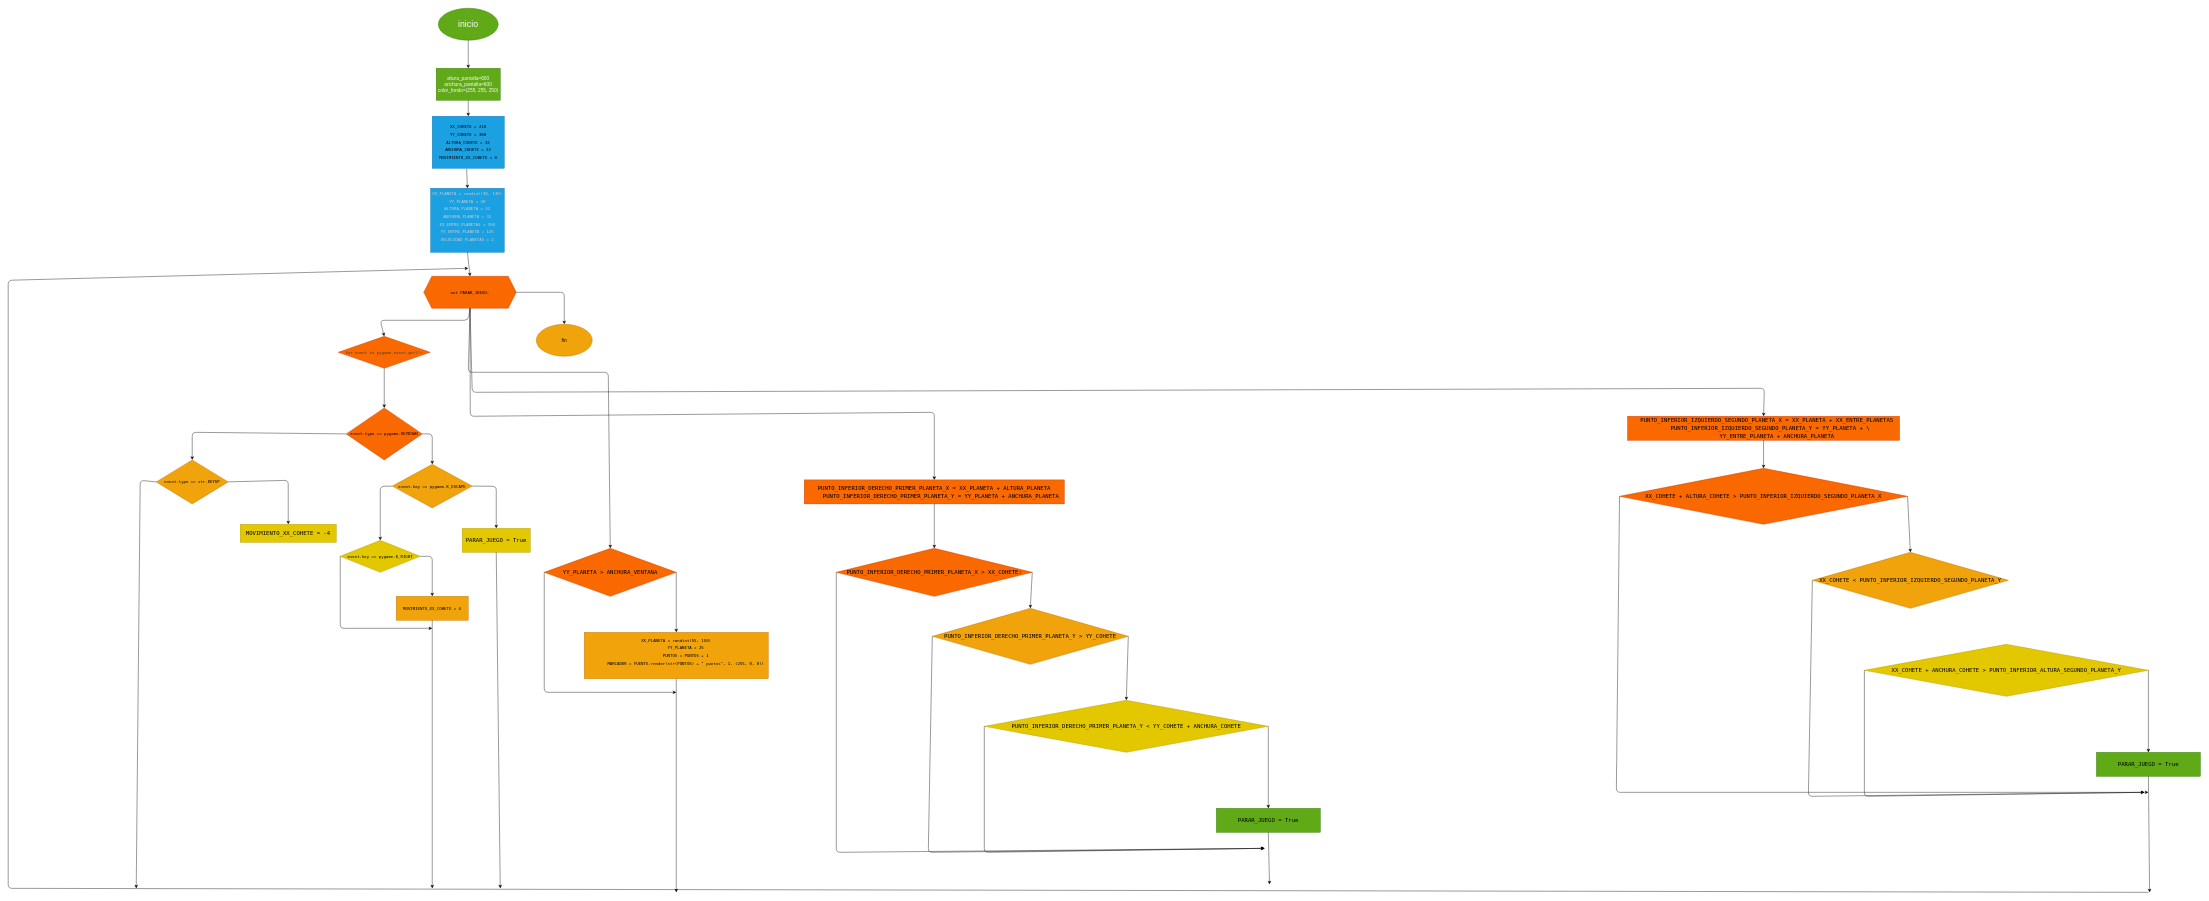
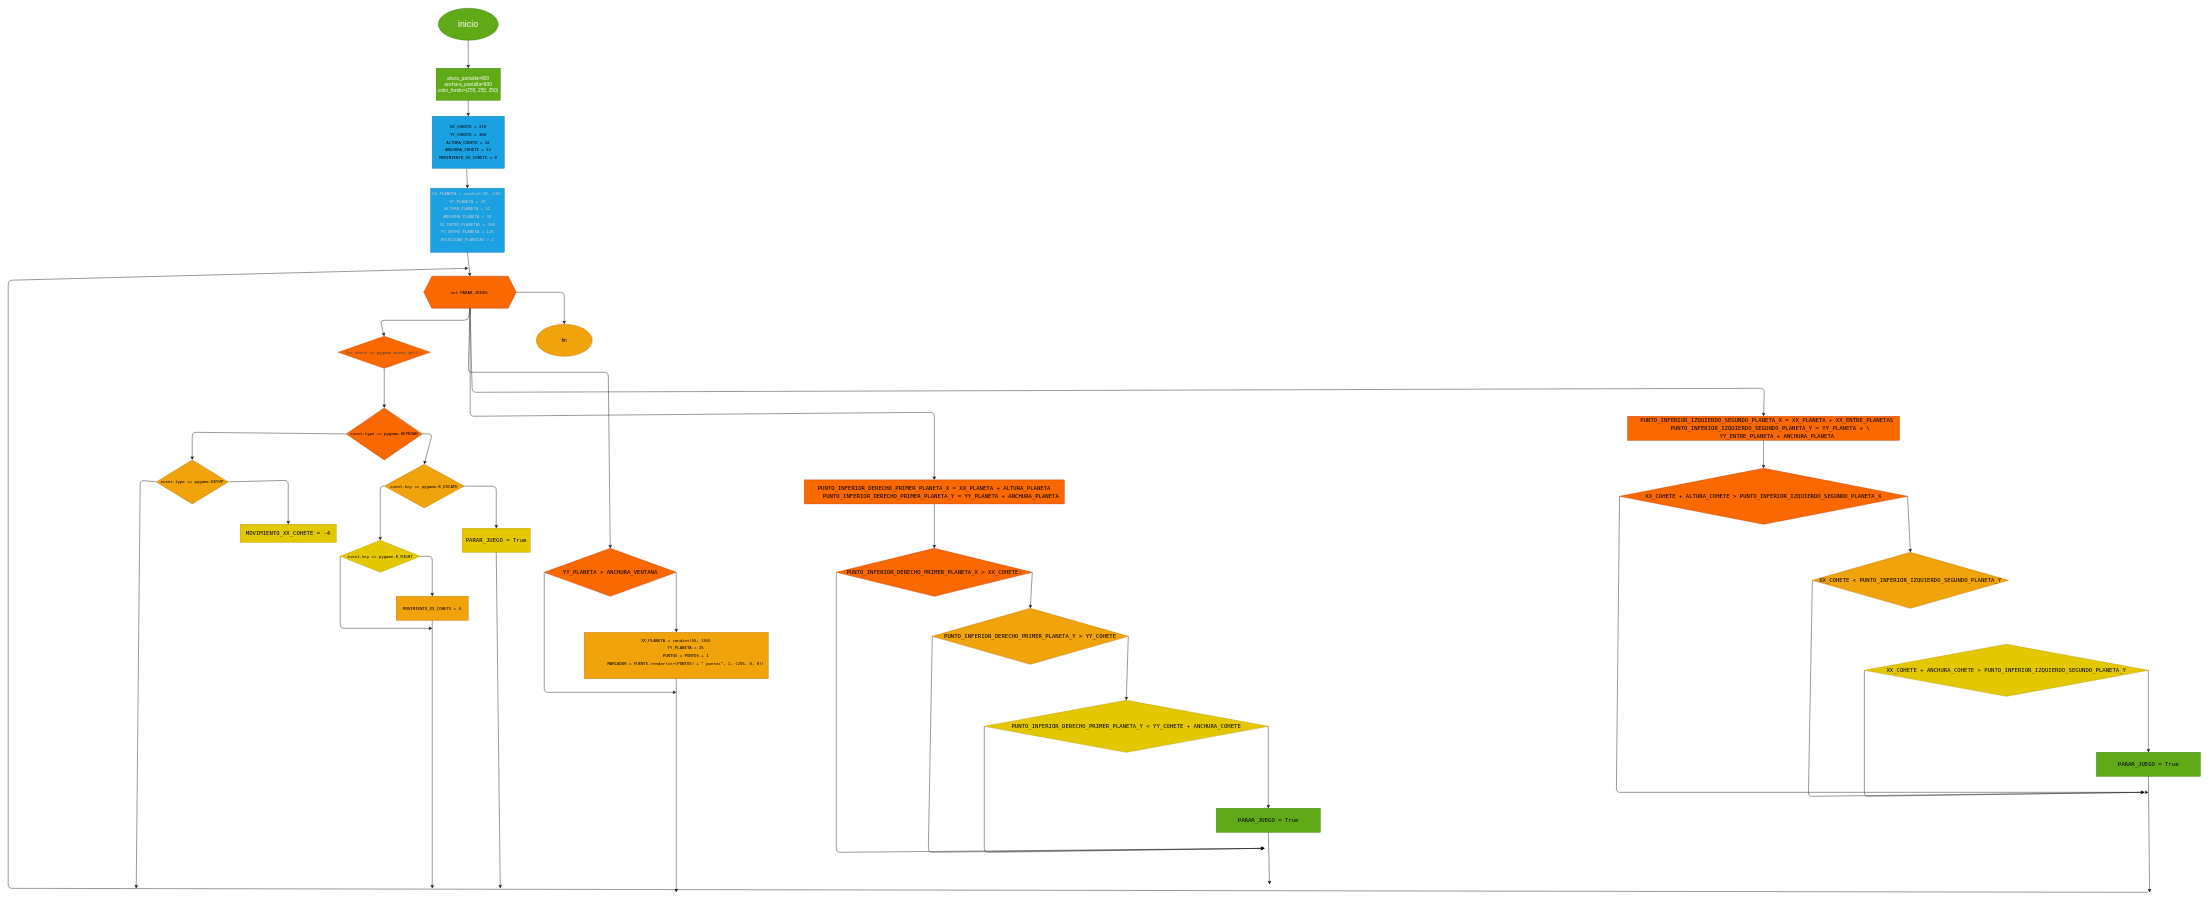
(192, 482) -> (192, 482)
(432, 486) -> (424, 486)
(2006, 670) -> (2006, 670)
